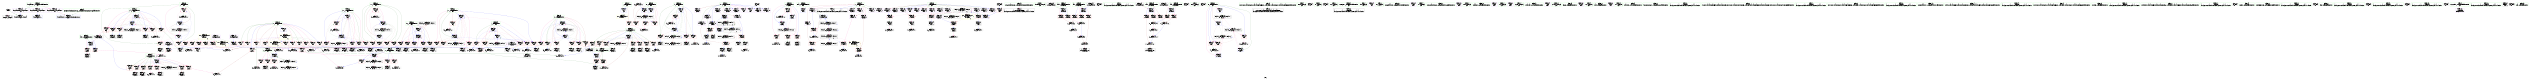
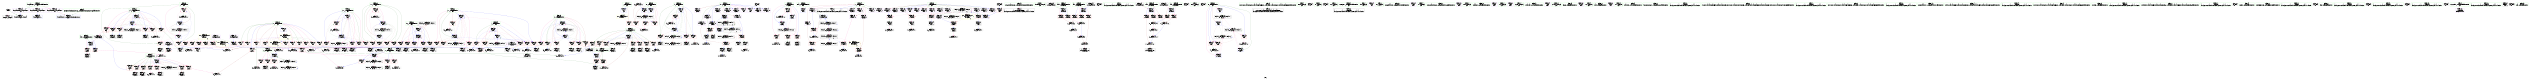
(361, 50) -> none
